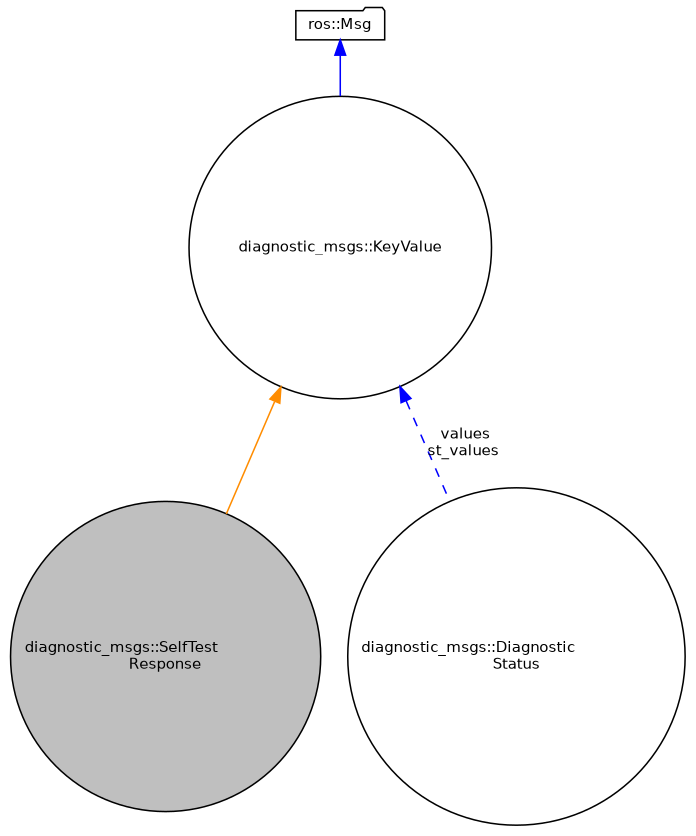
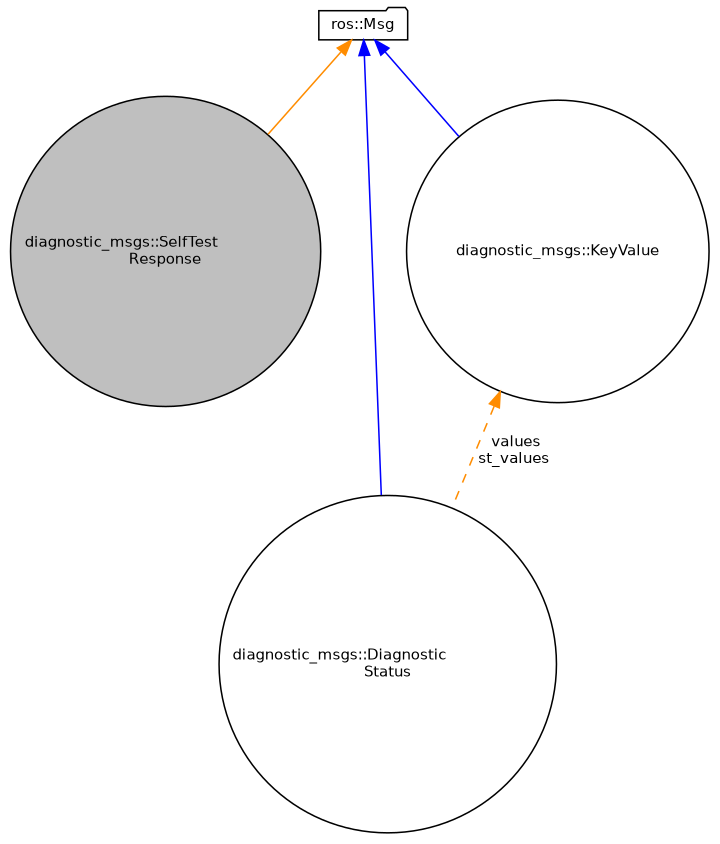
none -> (373, 275)
(428, 451) -> (473, 457)
(250, 458) -> (304, 93)
